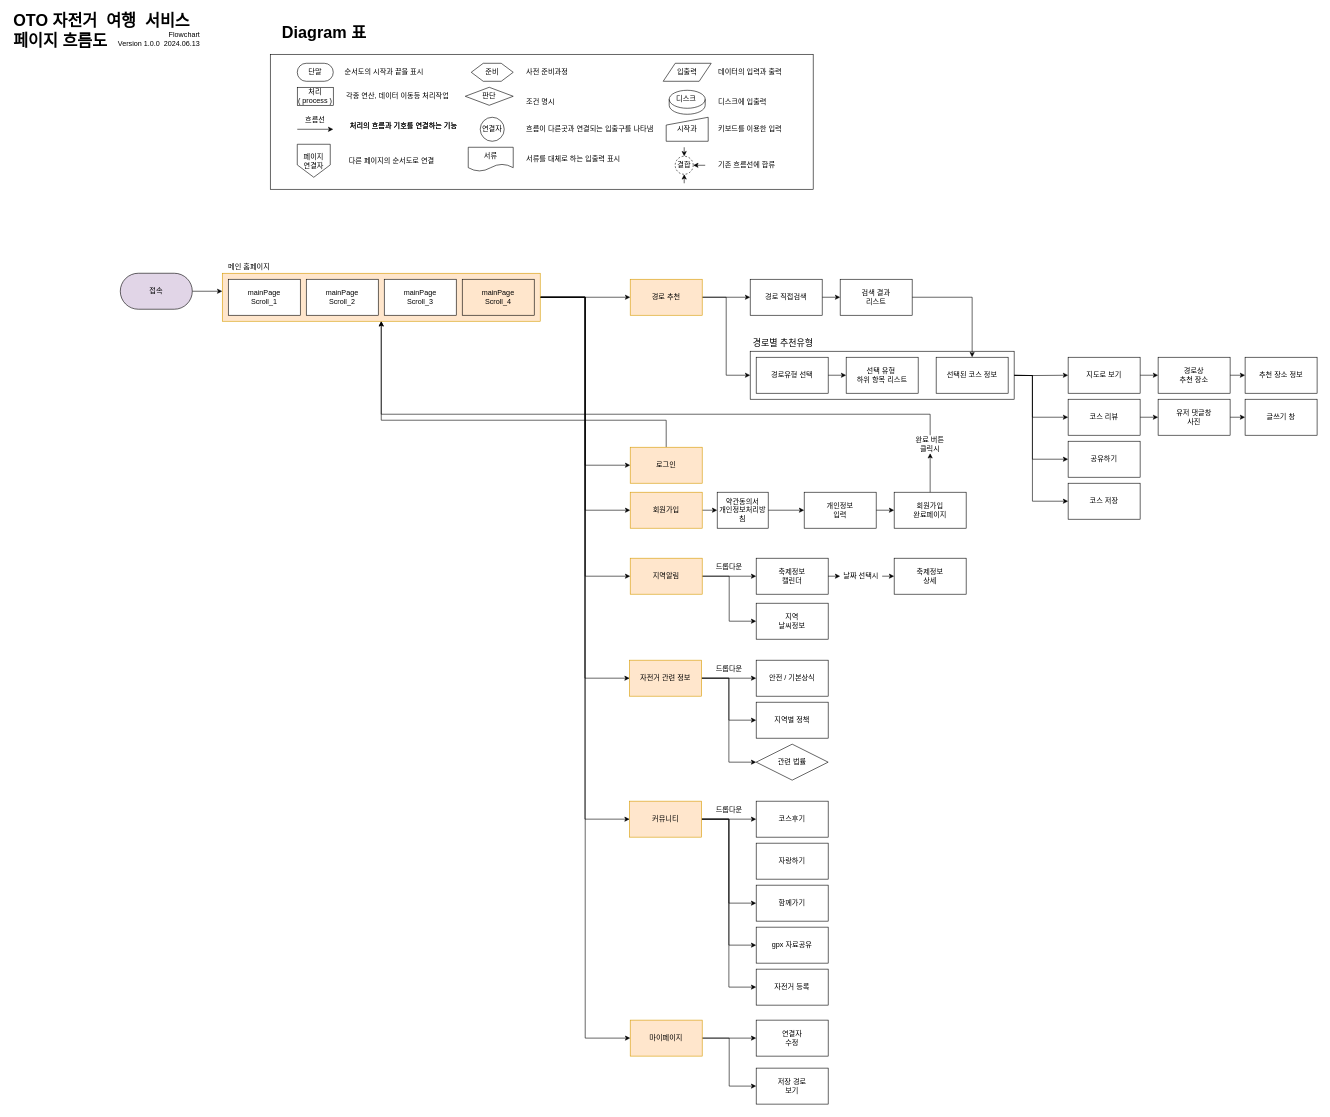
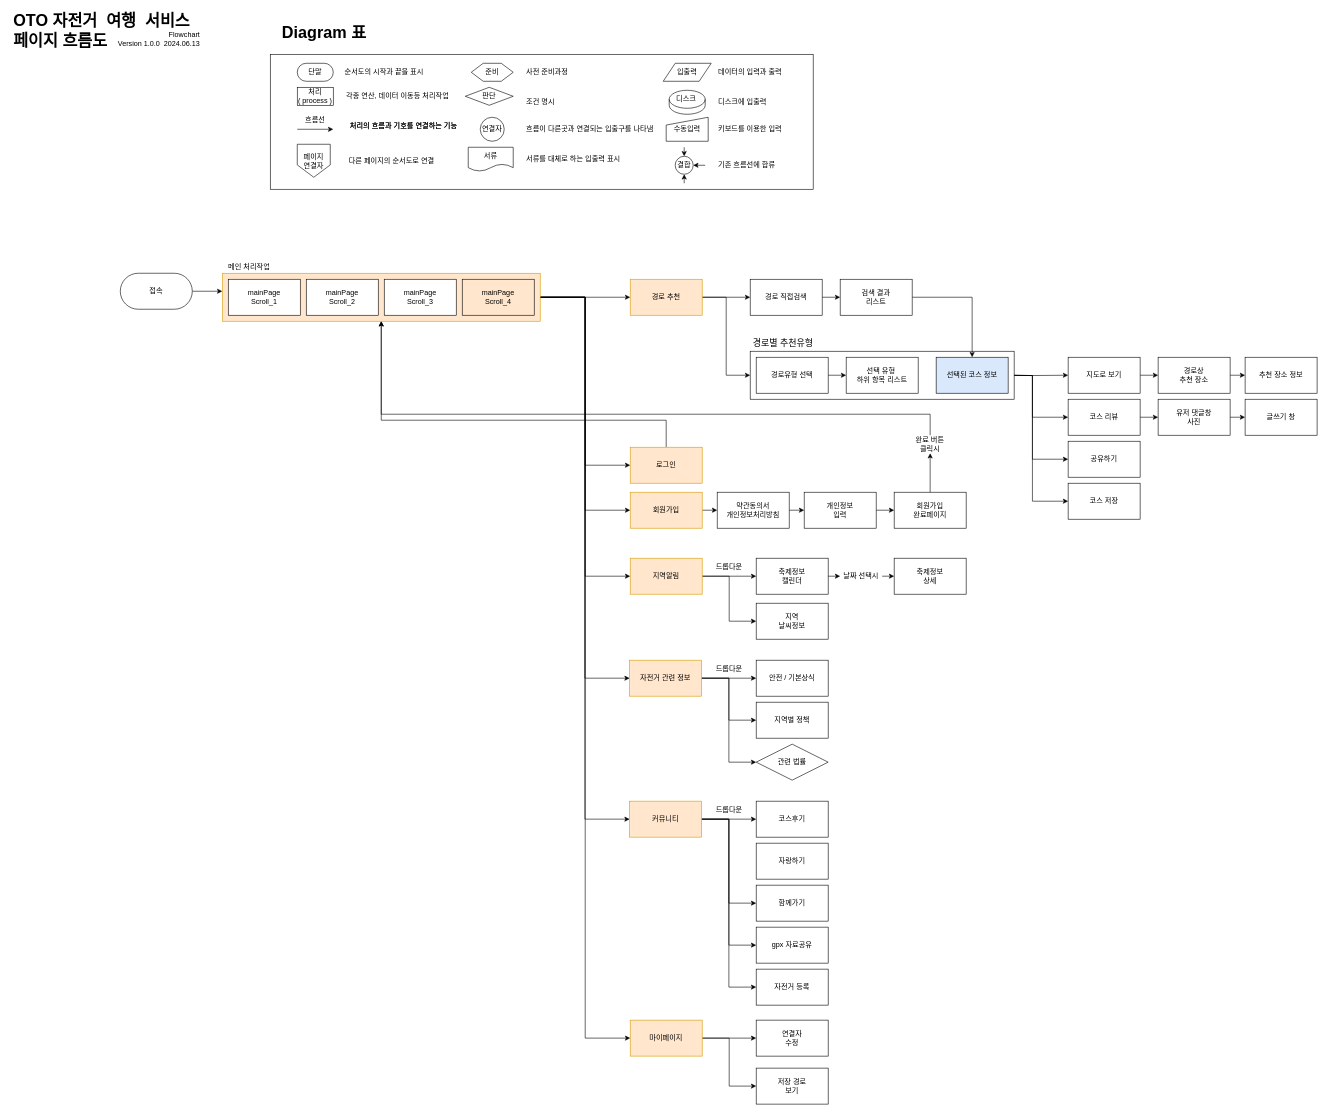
(687, 129) -> (687, 129)
(684, 165) -> (684, 165)
(249, 267) -> (249, 267)
(156, 291) -> (156, 291)
(972, 375) -> (972, 375)
(743, 510) -> (753, 510)
